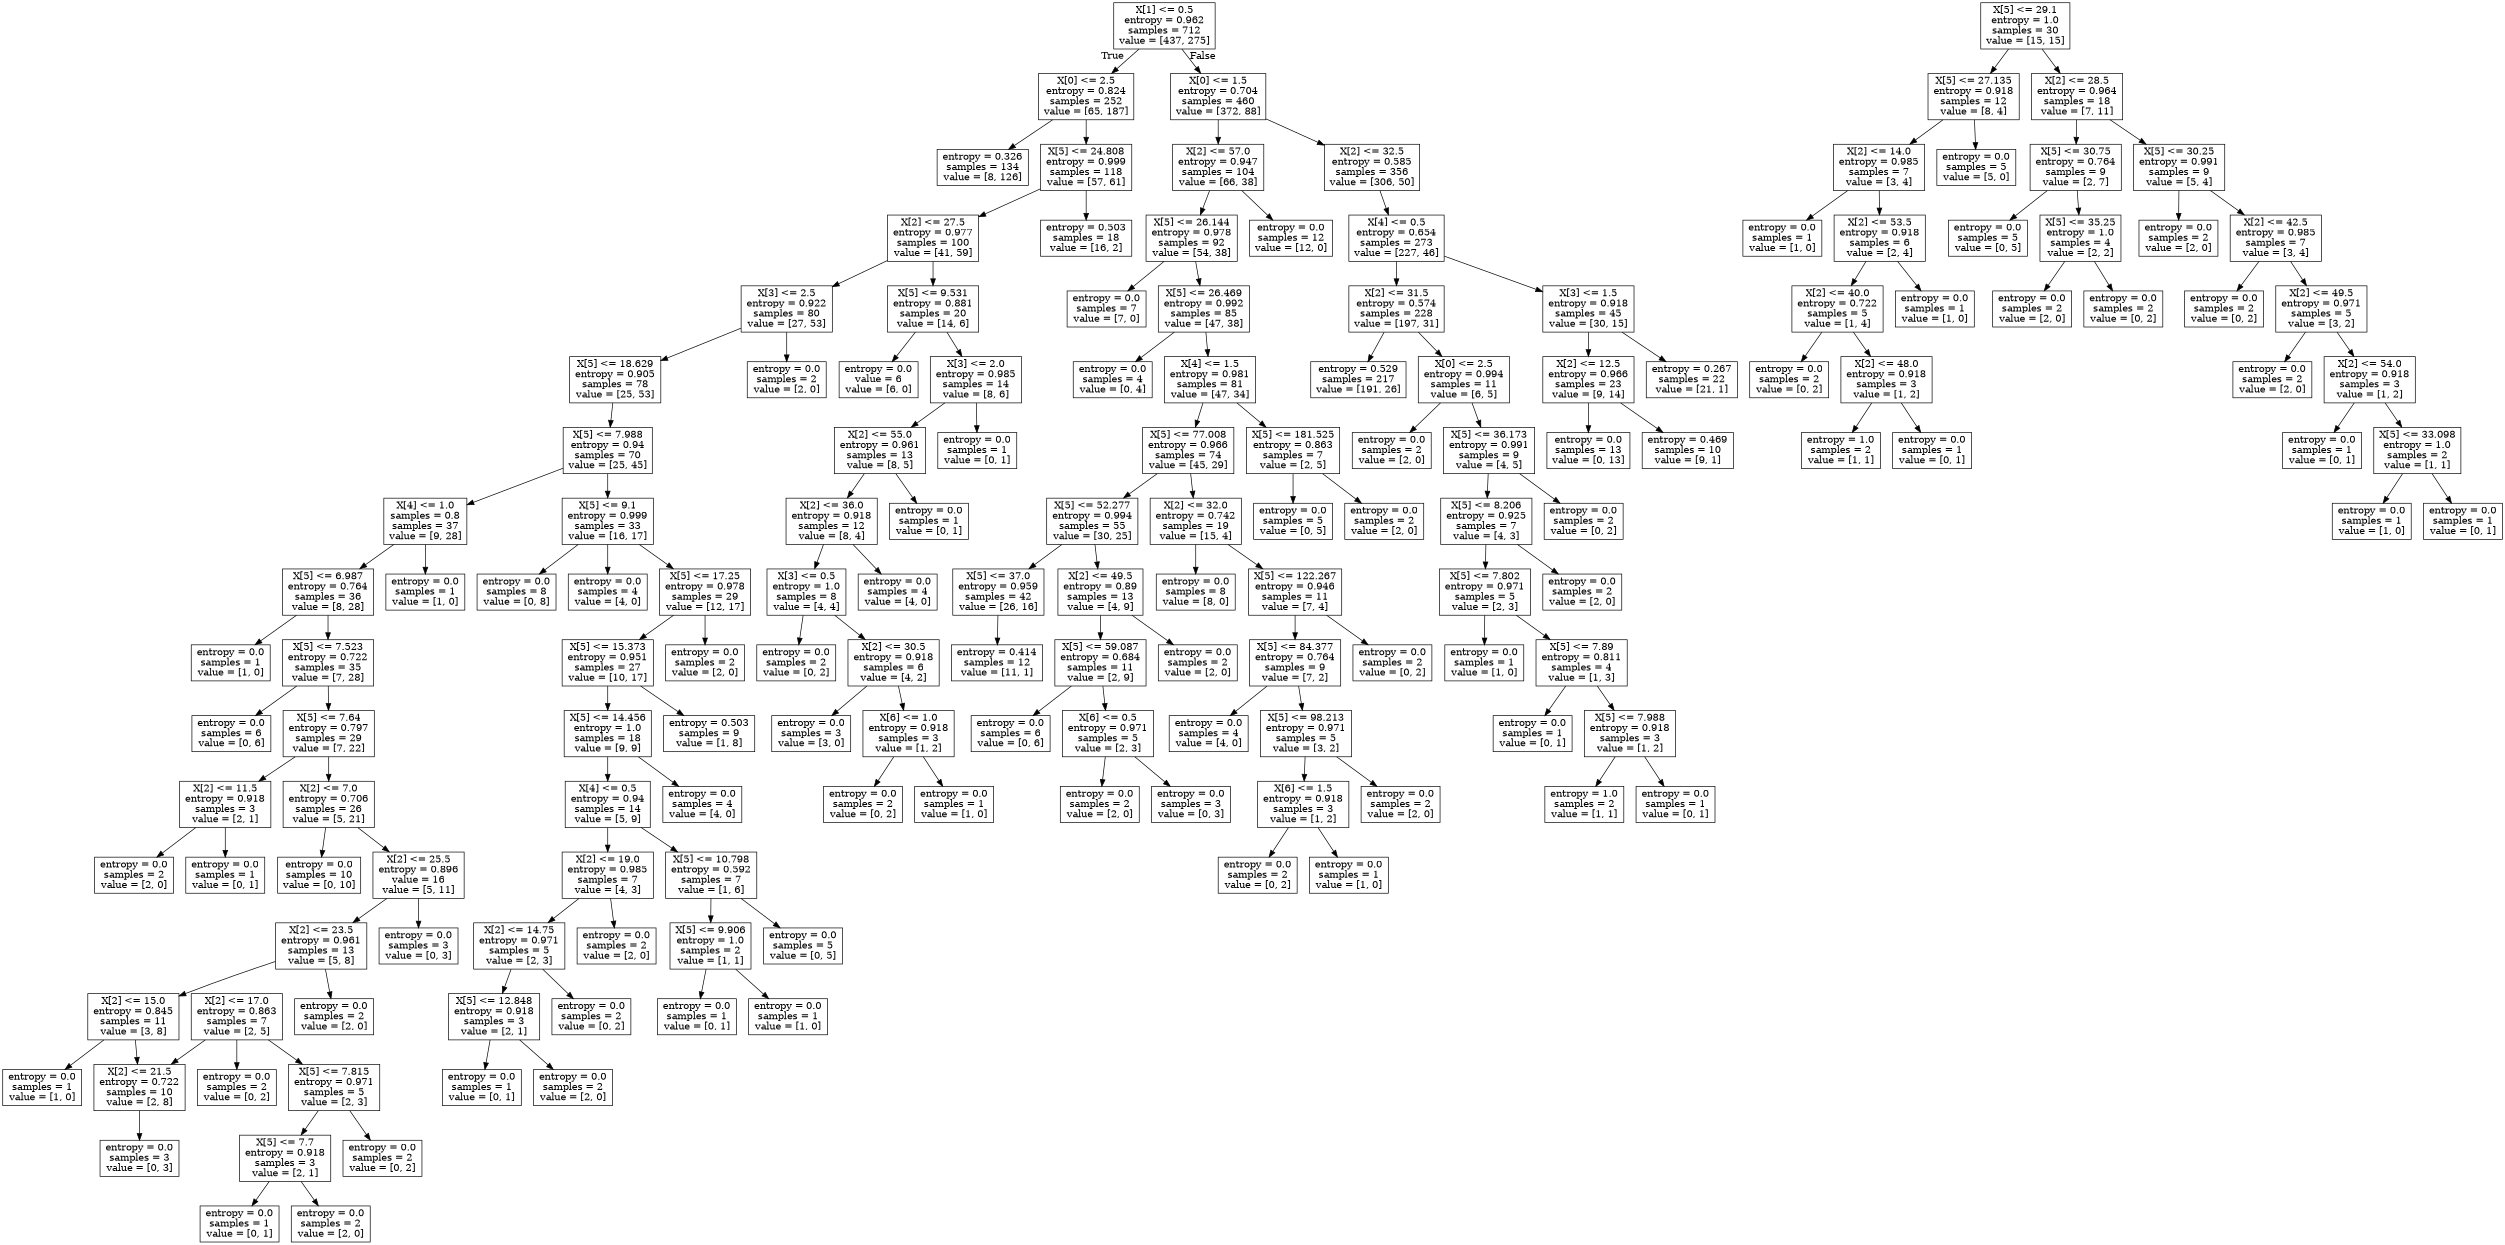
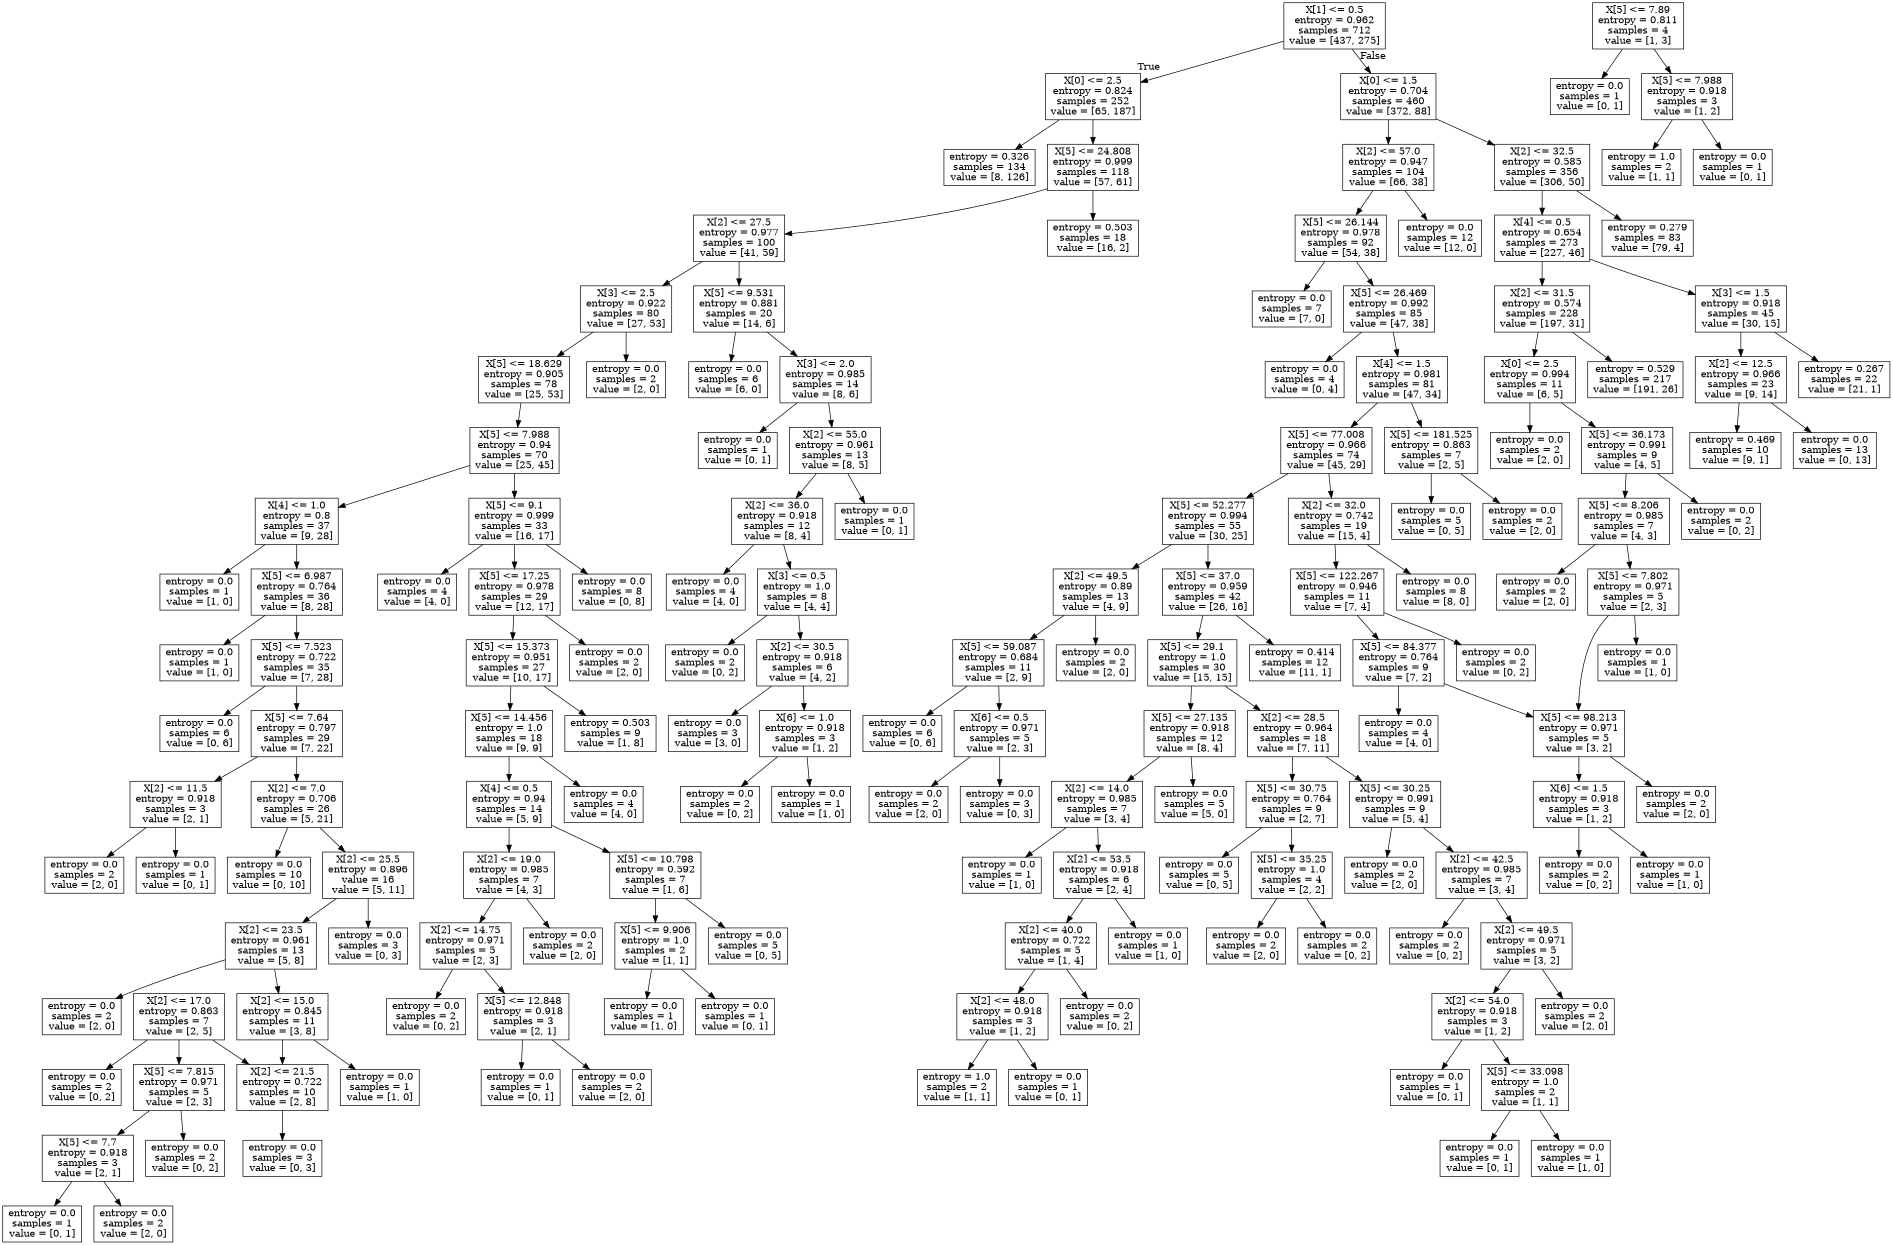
none -> (1648, 238)
(879, 380) -> (728, 380)
(425, 521) -> (297, 521)
(1486, 521) -> (1624, 521)
none -> (1201, 624)
(1530, 625) -> (1586, 657)
